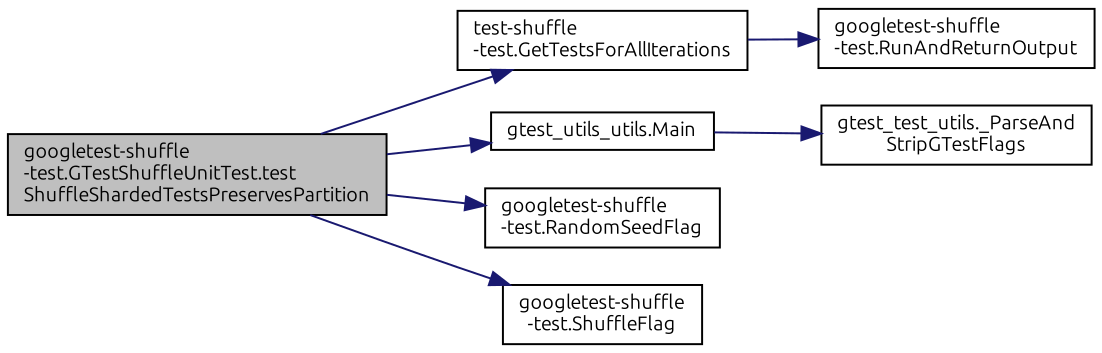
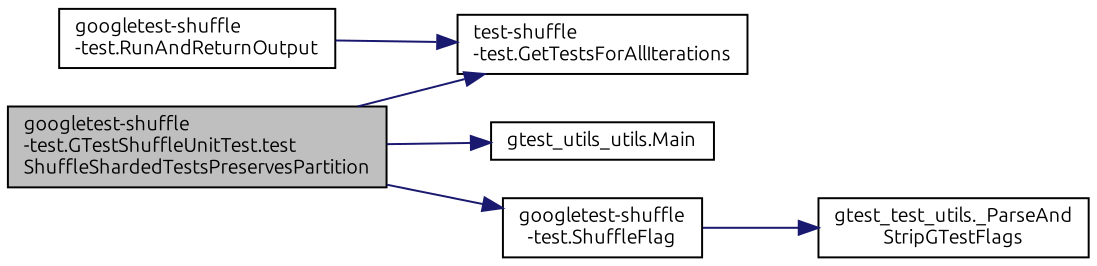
(773, 39) -> (386, 41)
(758, 133) -> (751, 228)
(603, 218) -> none
